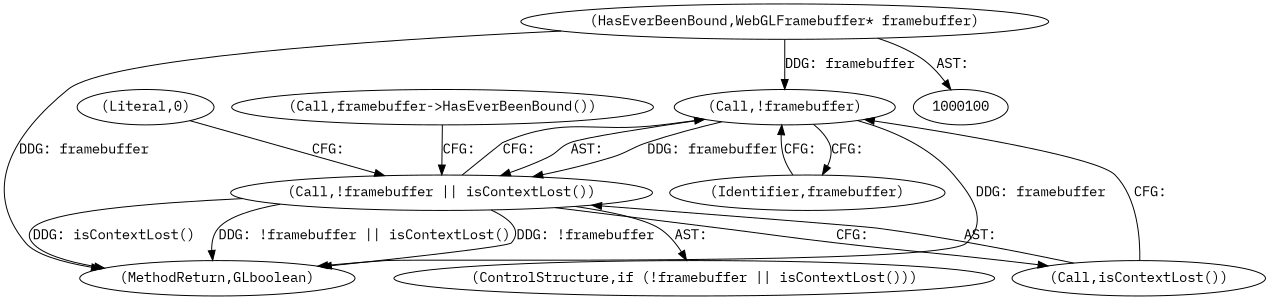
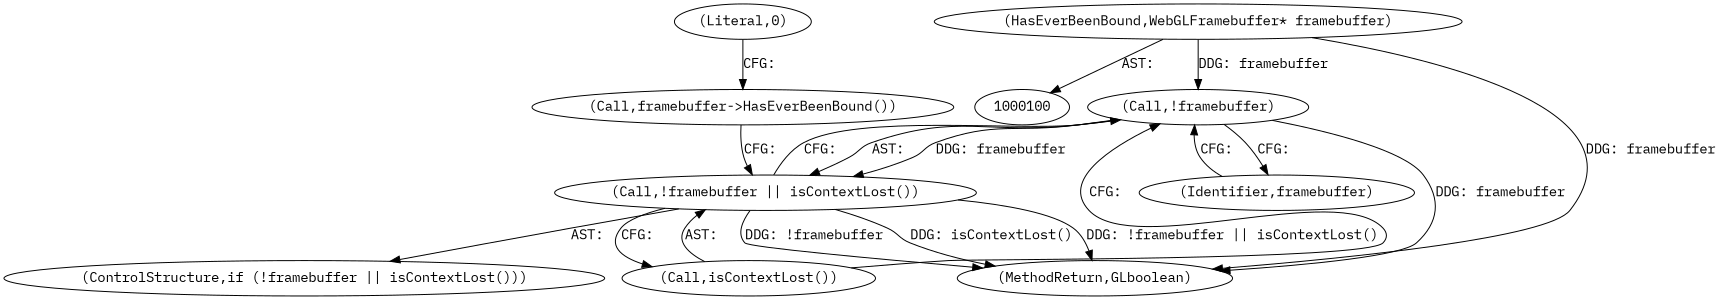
(282, 147) -> (743, 59)
